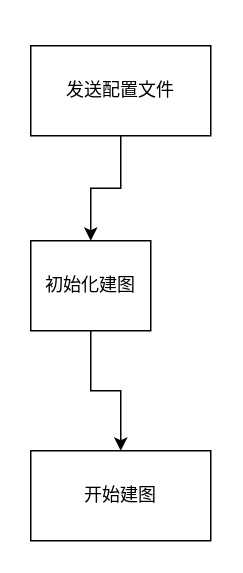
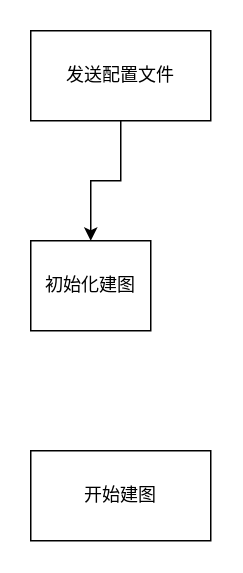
(121, 91) -> (121, 76)
(101, 391) -> none
